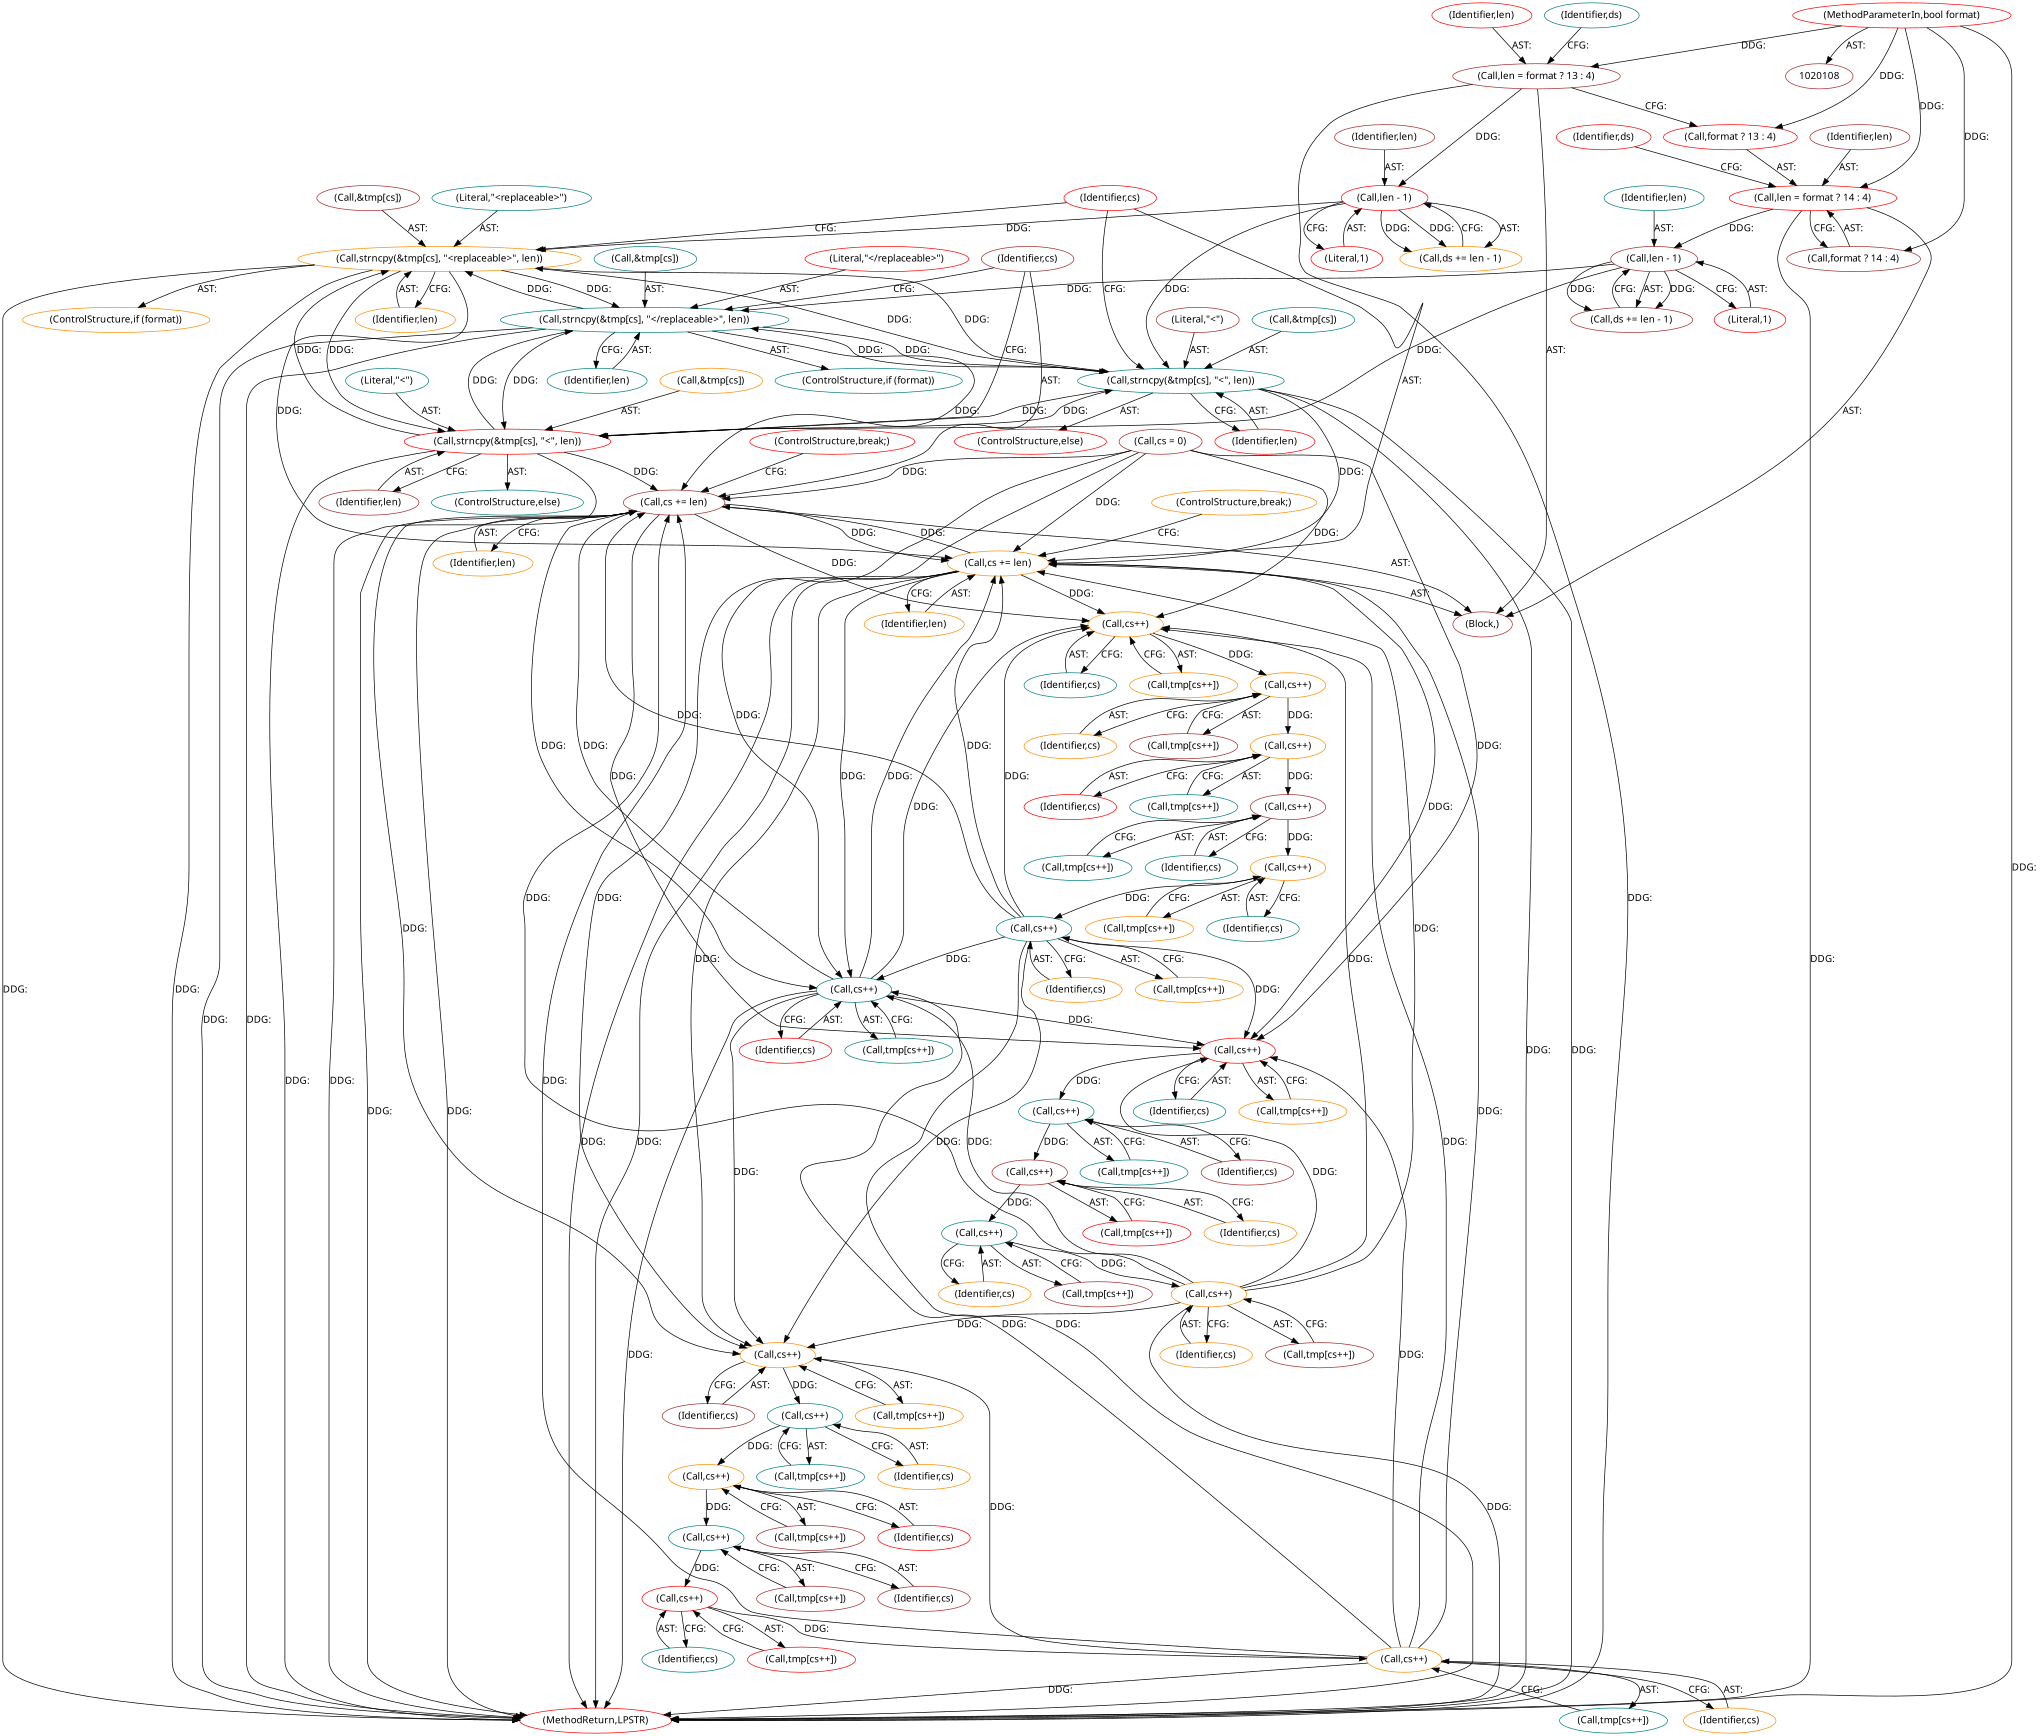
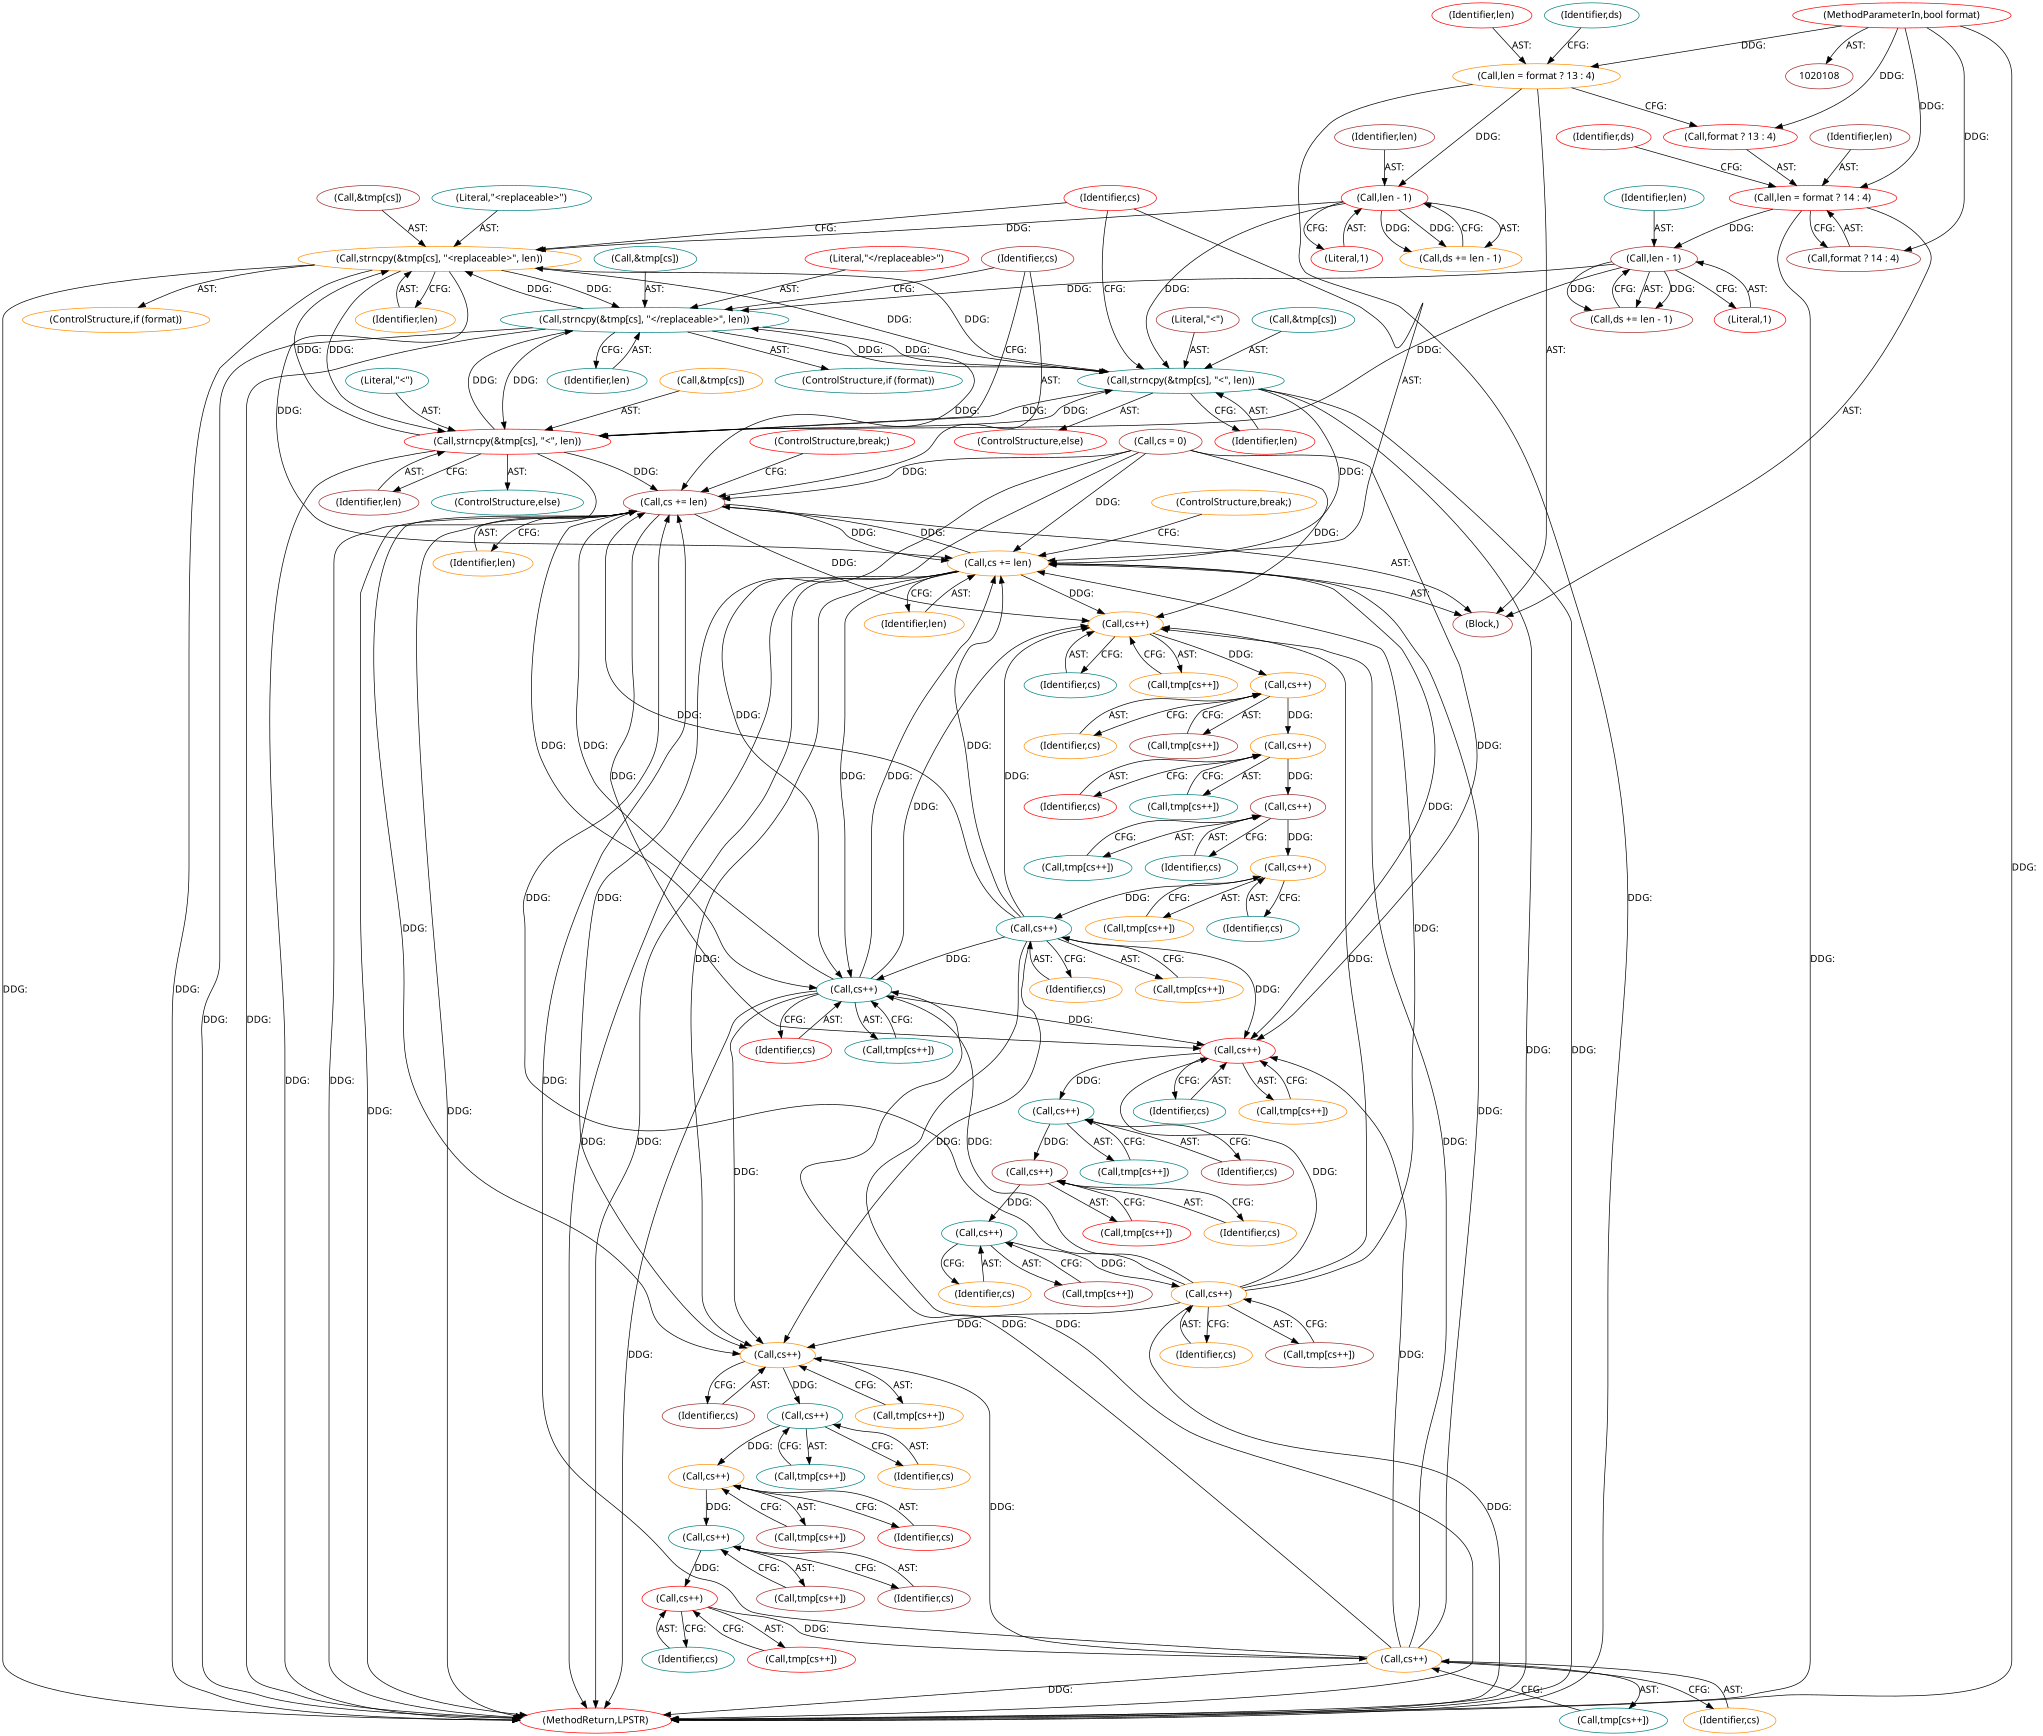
(1536, 76) -> (1536, 76)
